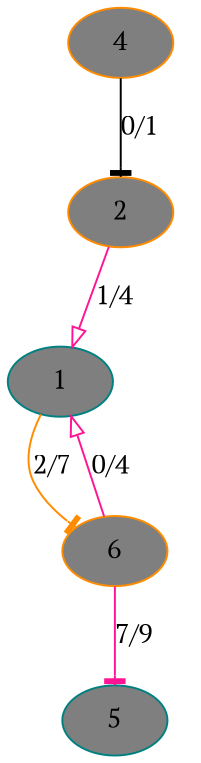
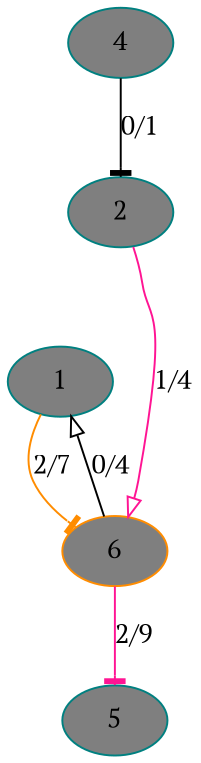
(121, 43) -> (121, 43)
(121, 212) -> (121, 212)
(94, 288) -> (154, 372)
(91, 476) -> (91, 476)
(134, 636) -> (134, 636)
